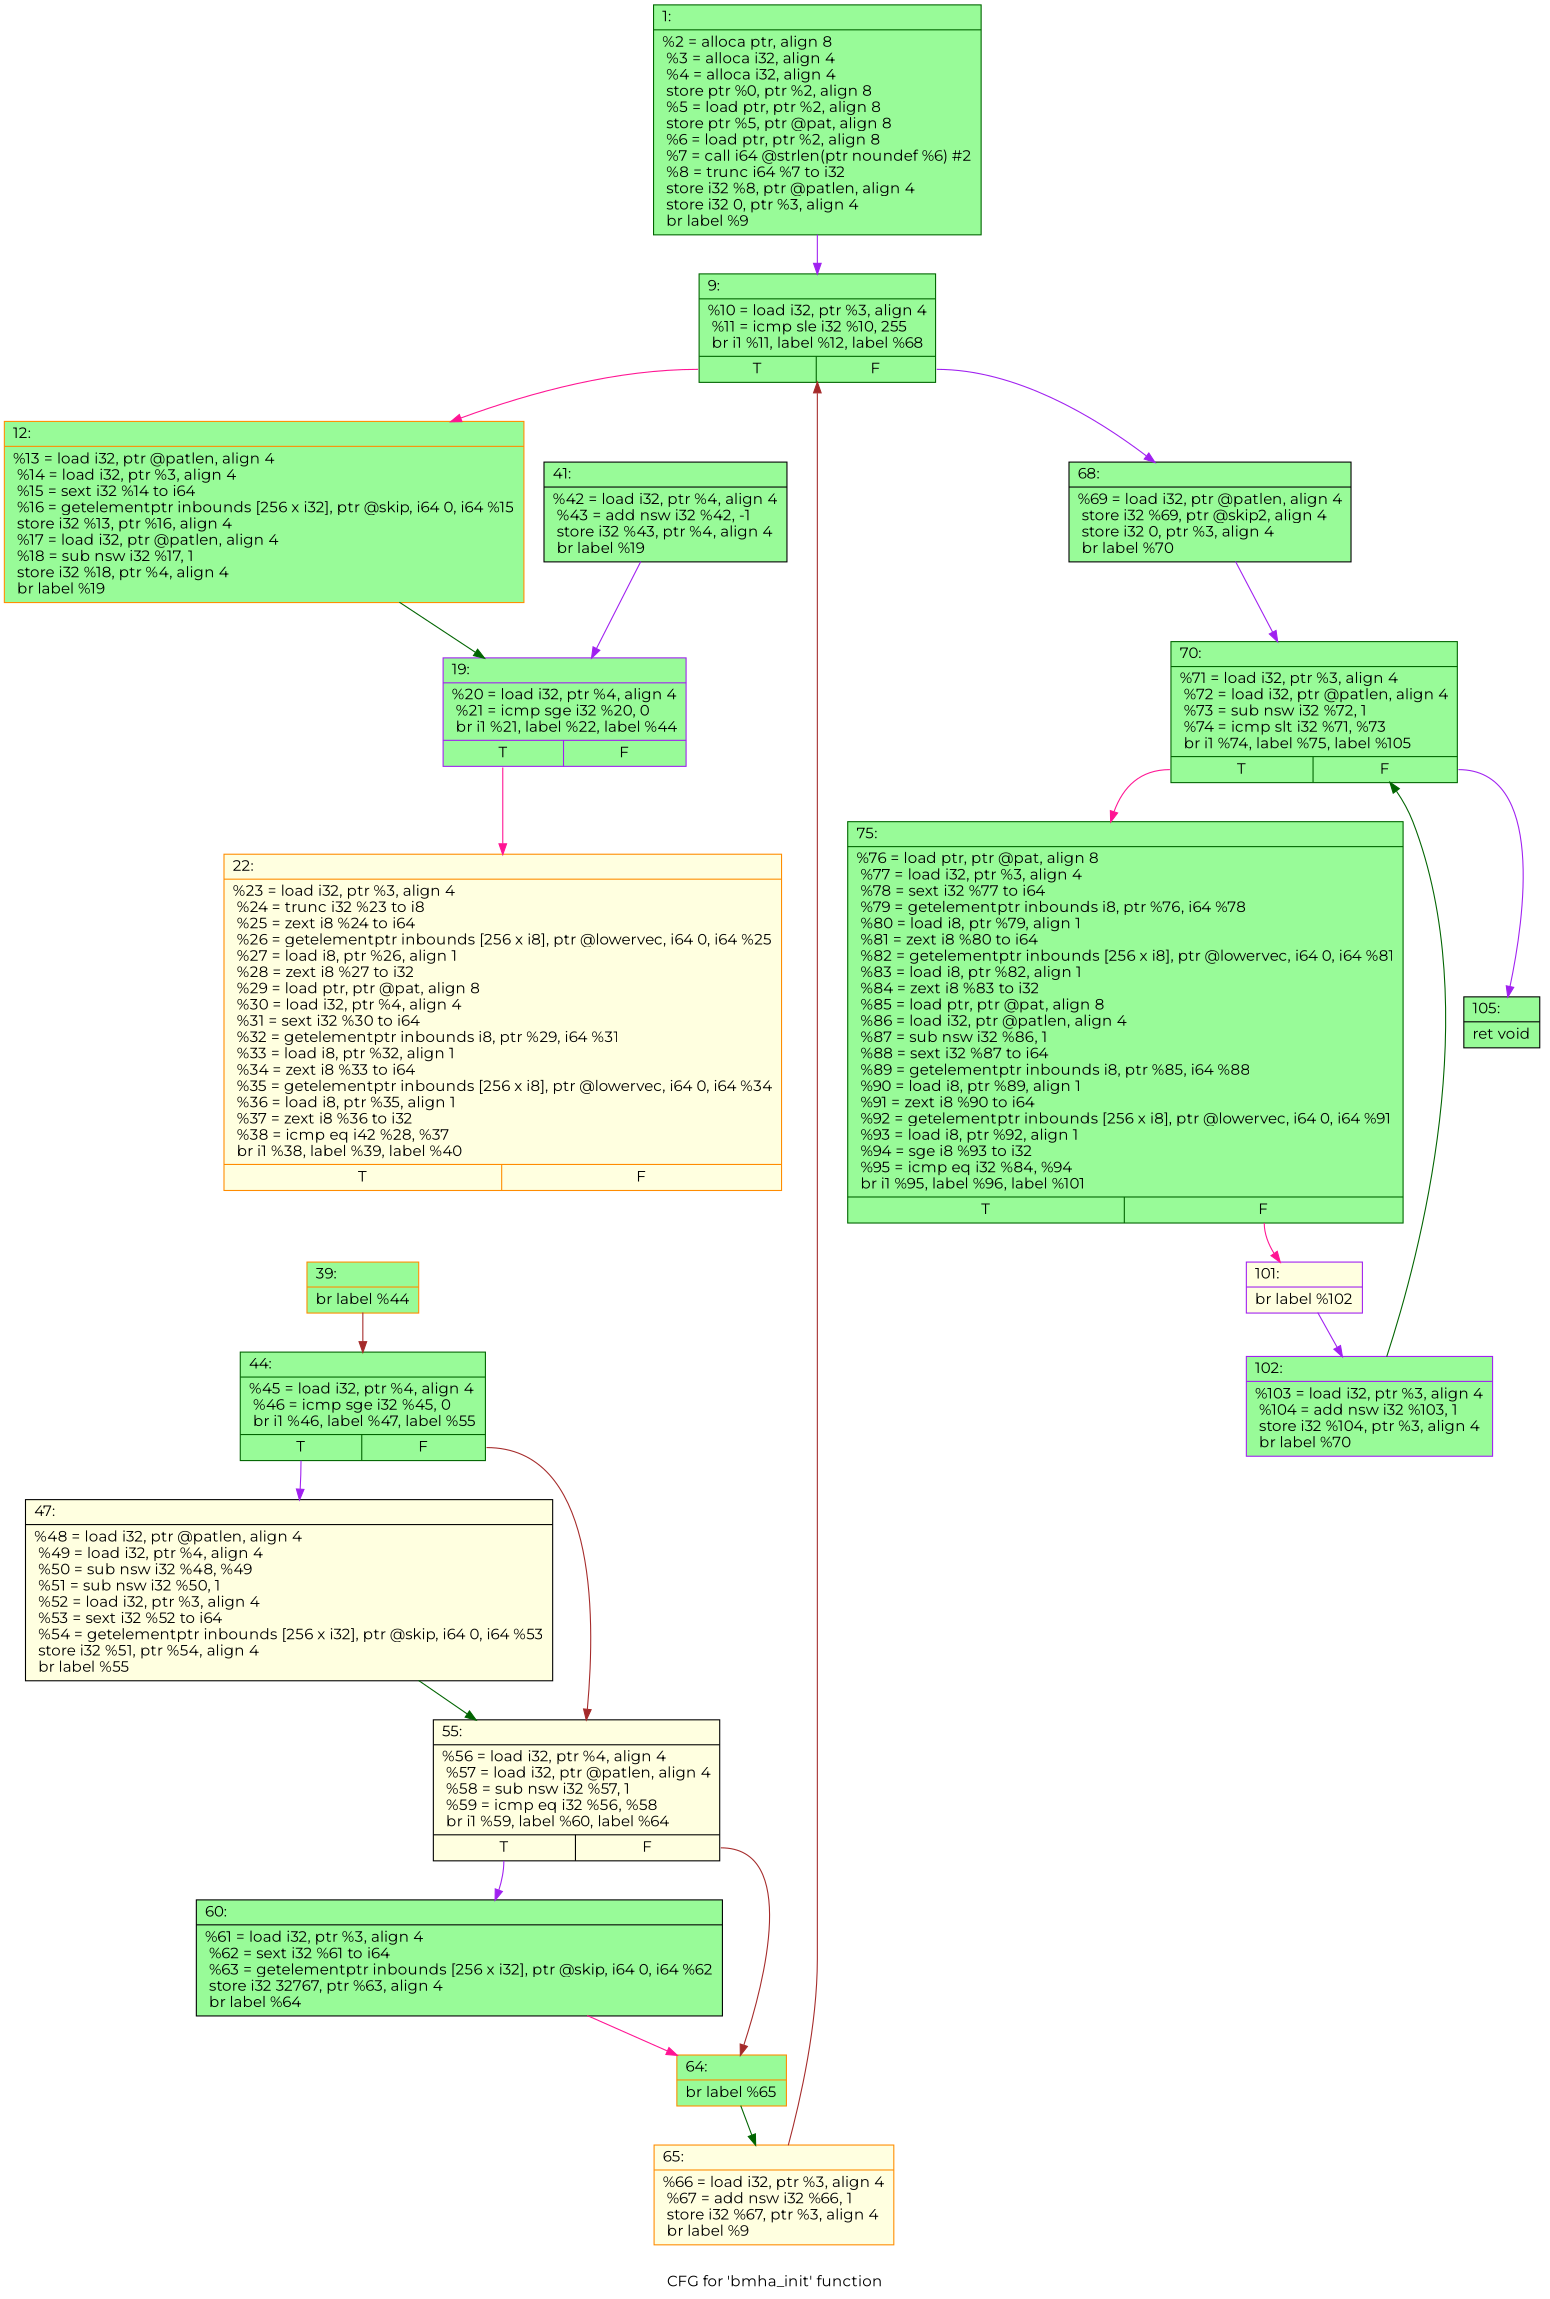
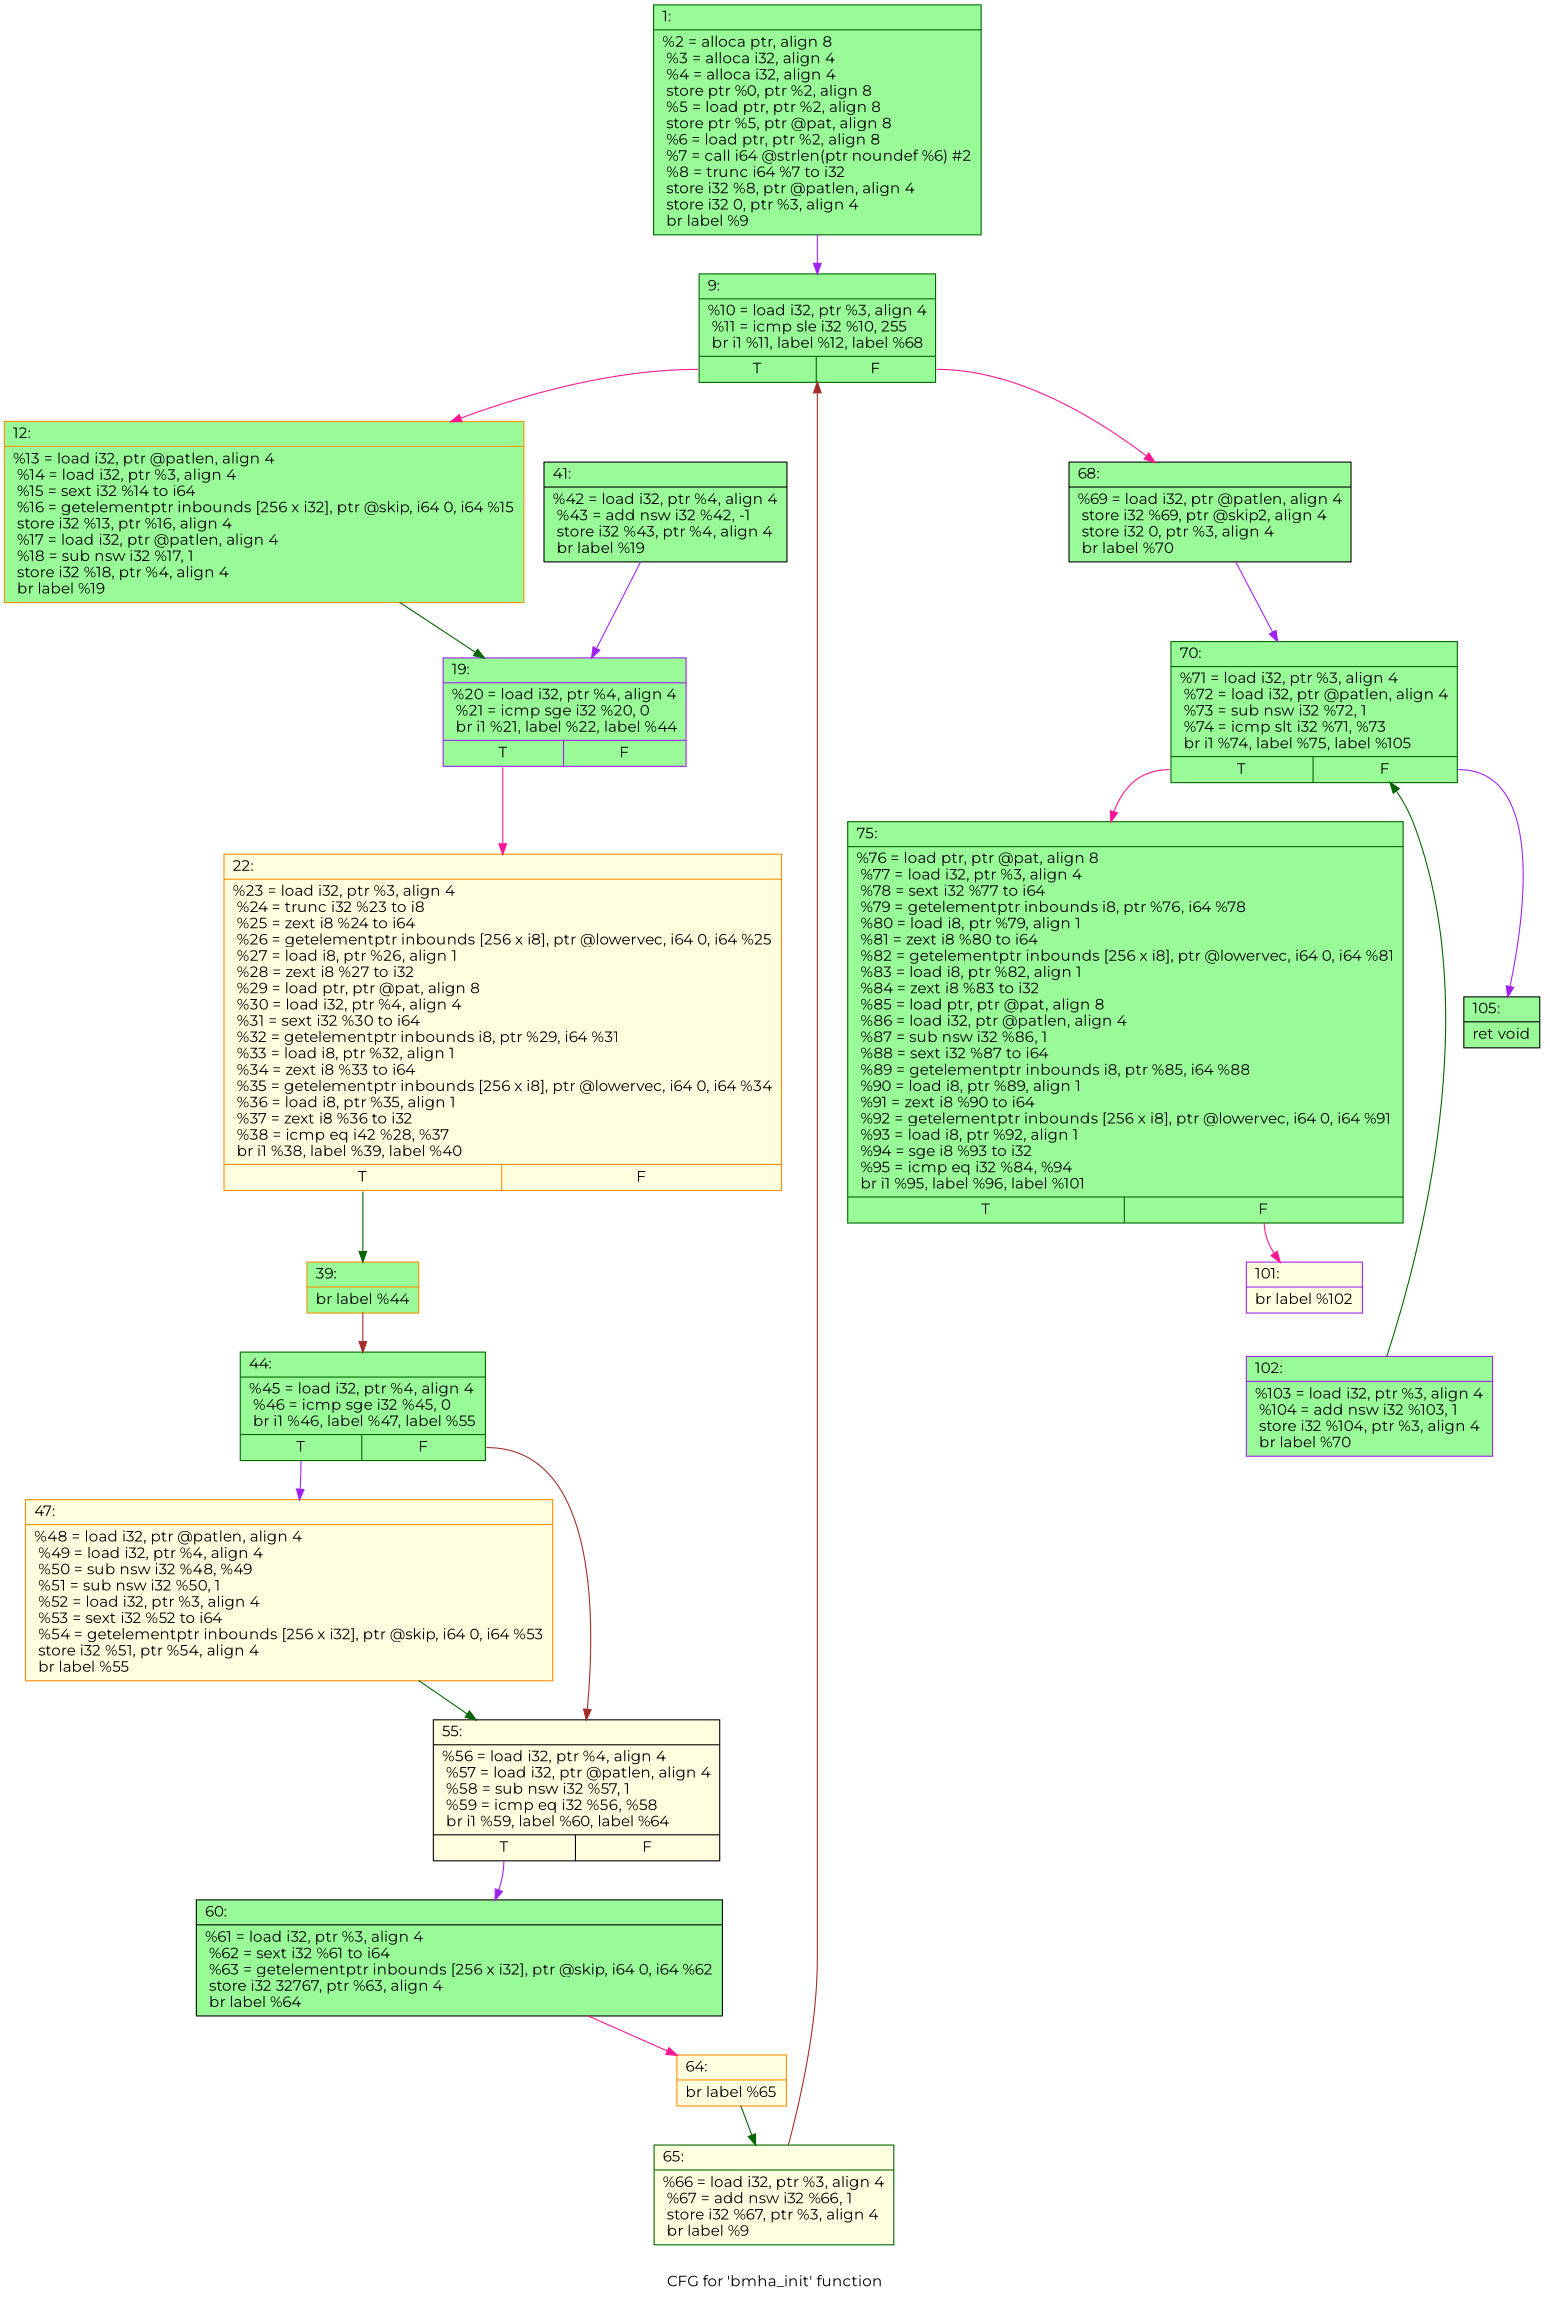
(1048, 396) -> (1048, 396)
none -> (363, 1221)
(1327, 1330) -> none
(289, 1590) -> (289, 1590)
(768, 1935) -> none
(732, 2080) -> (732, 2080)
(774, 2195) -> (774, 2195)
